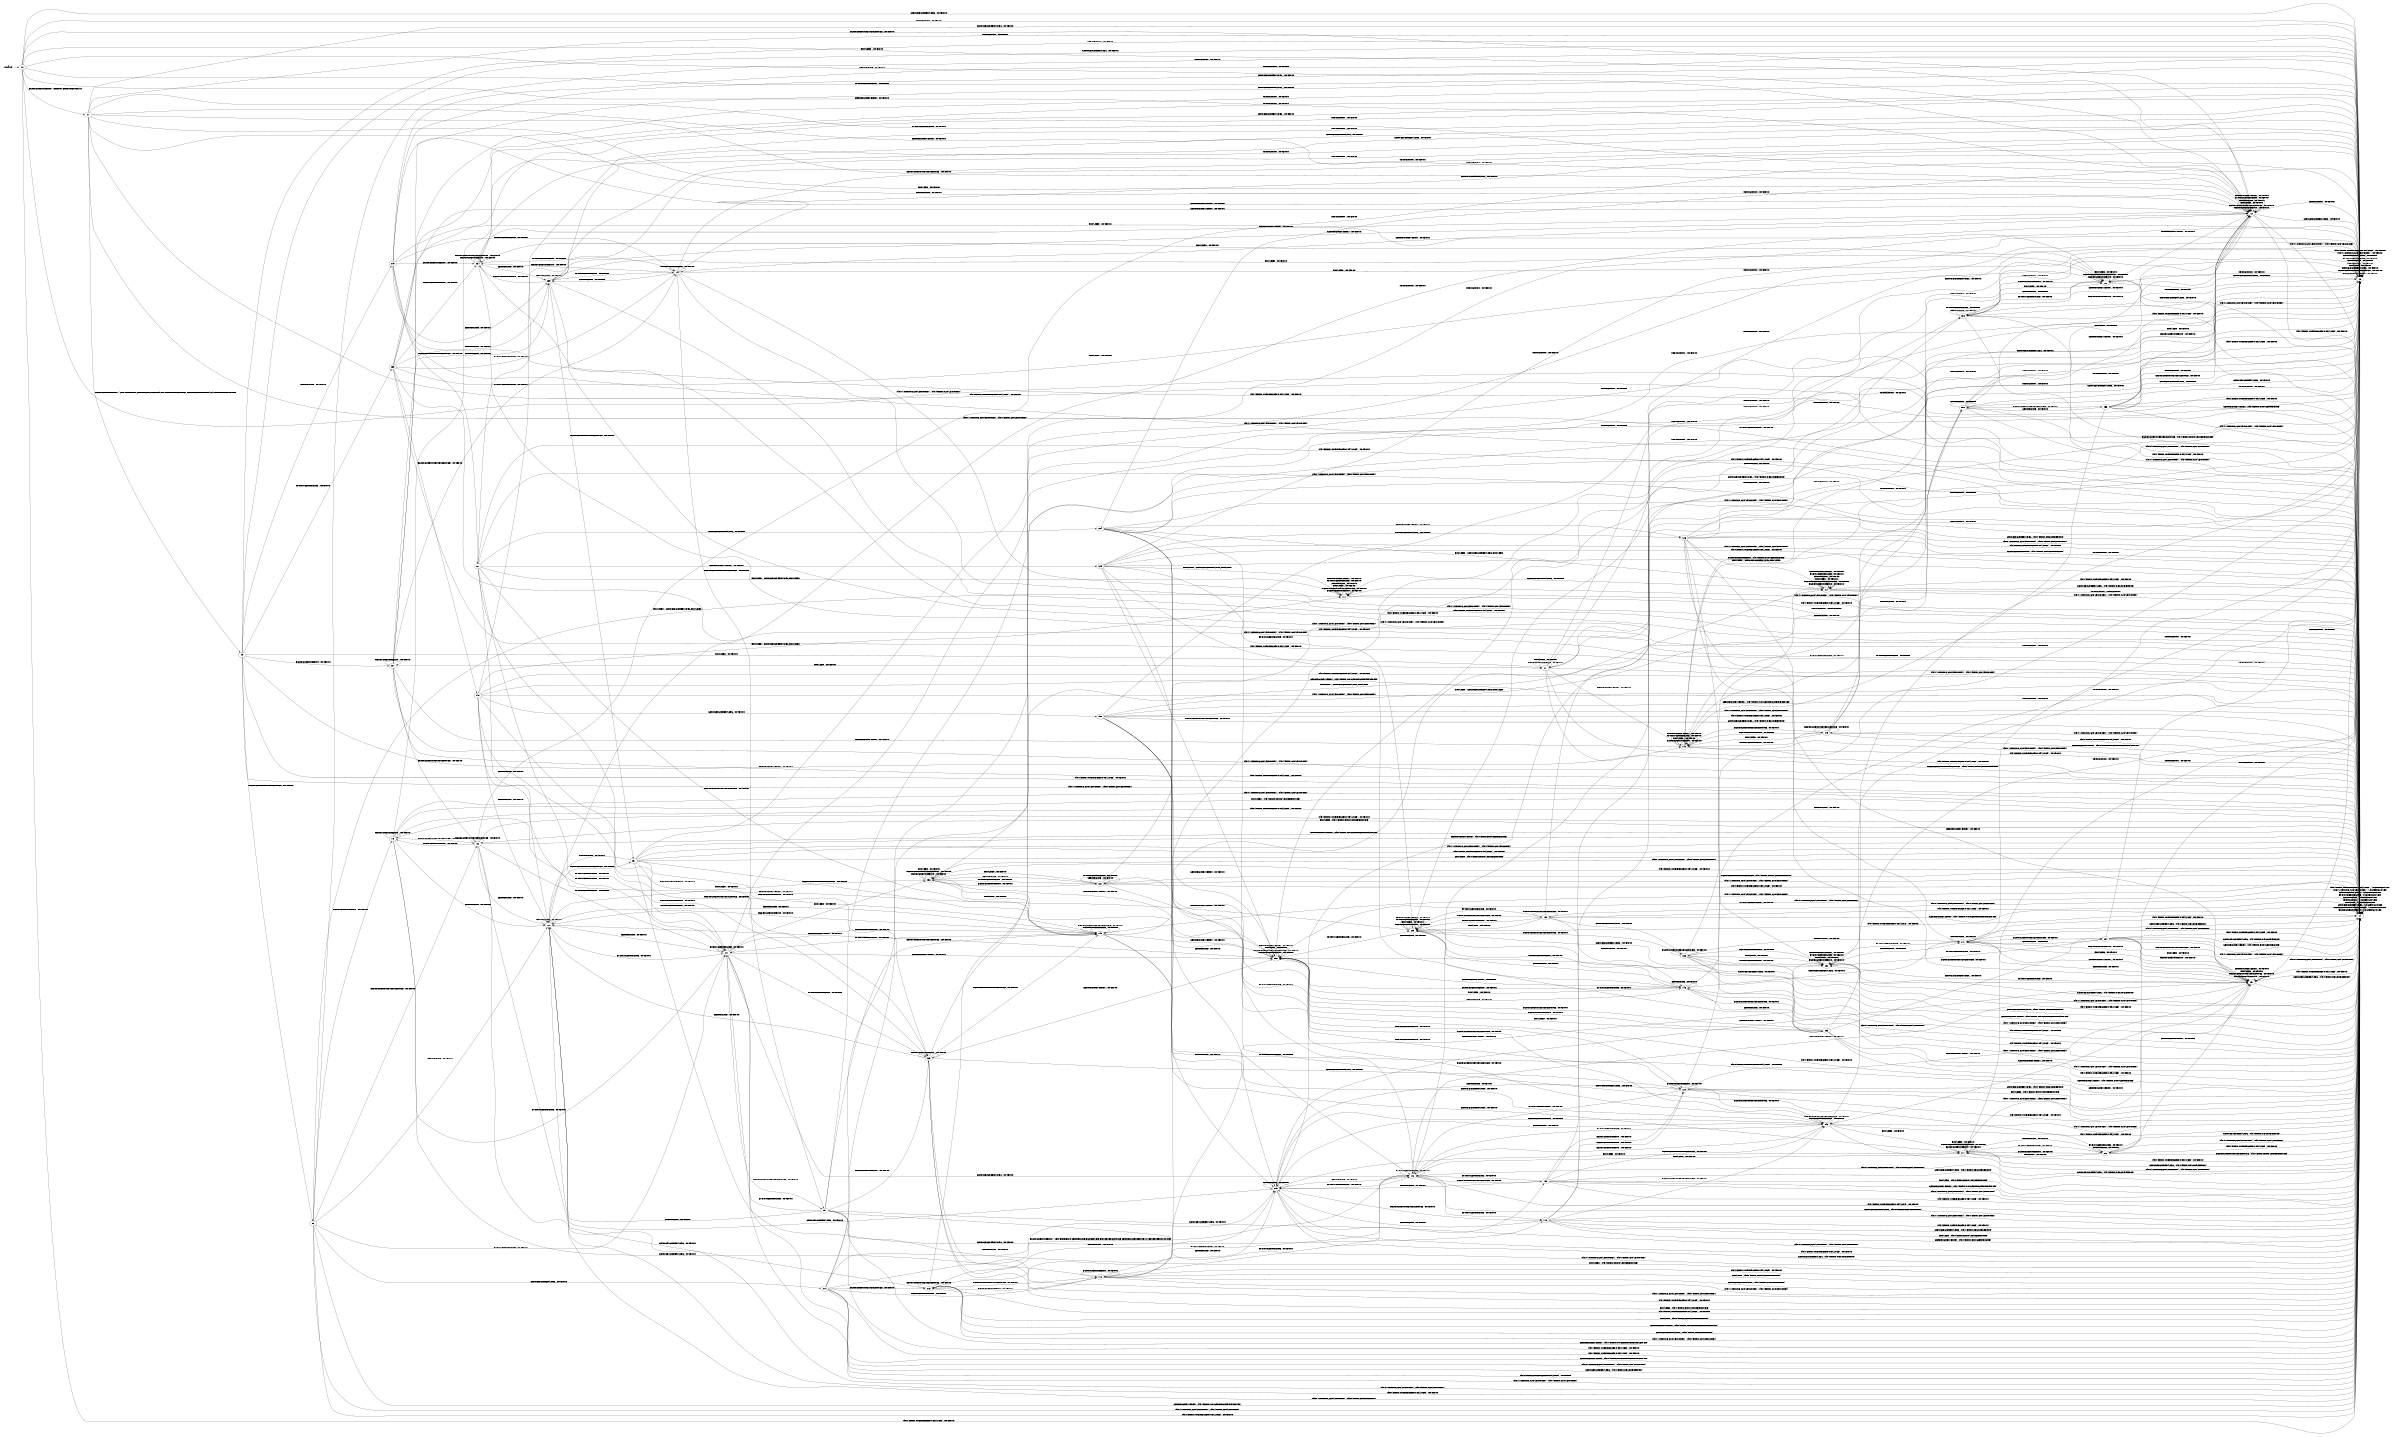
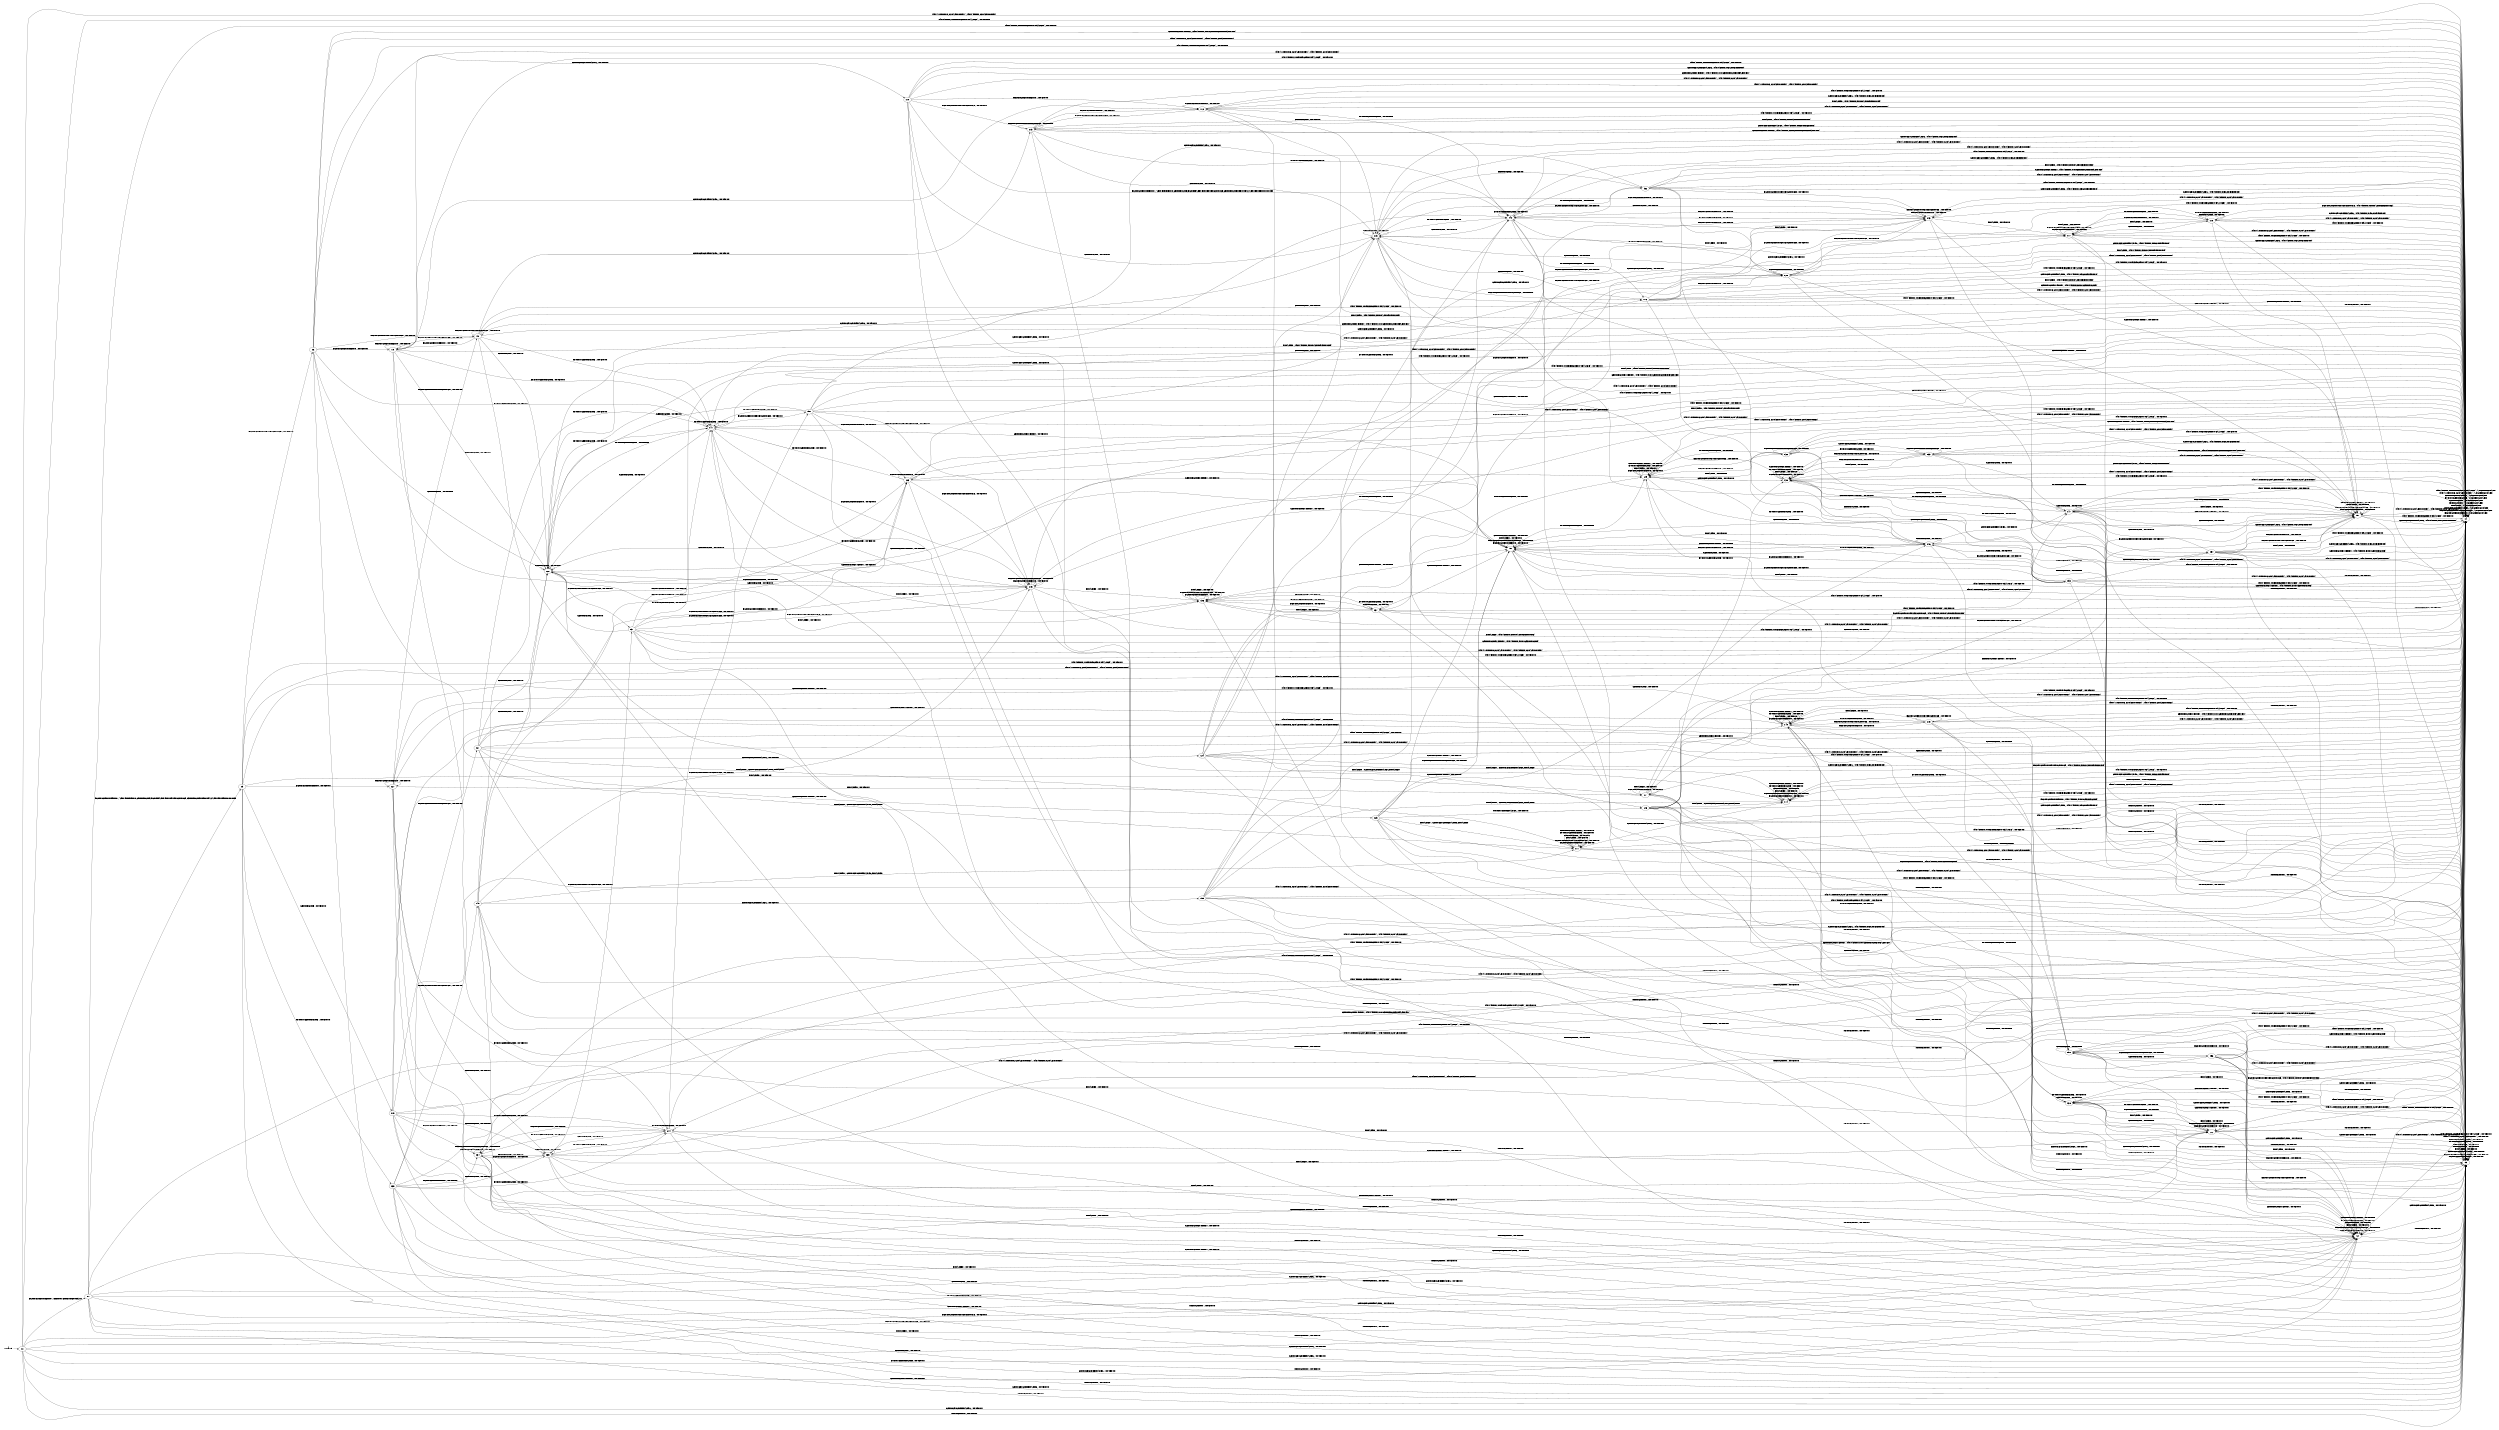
(1019, 899) -> (1116, 594)
(1549, 934) -> (1853, 455)
(827, 1005) -> (810, 454)
